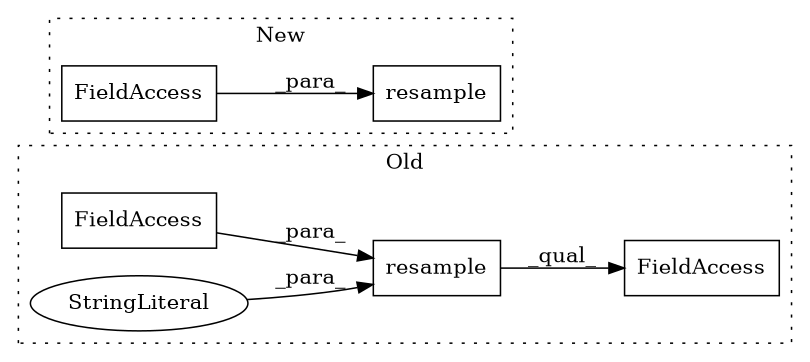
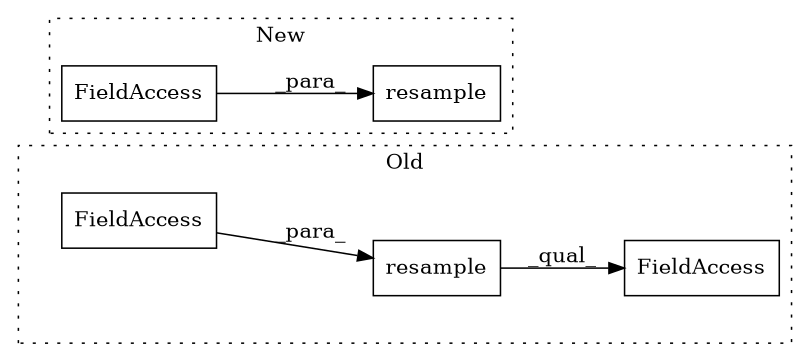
(139, 303) -> none
